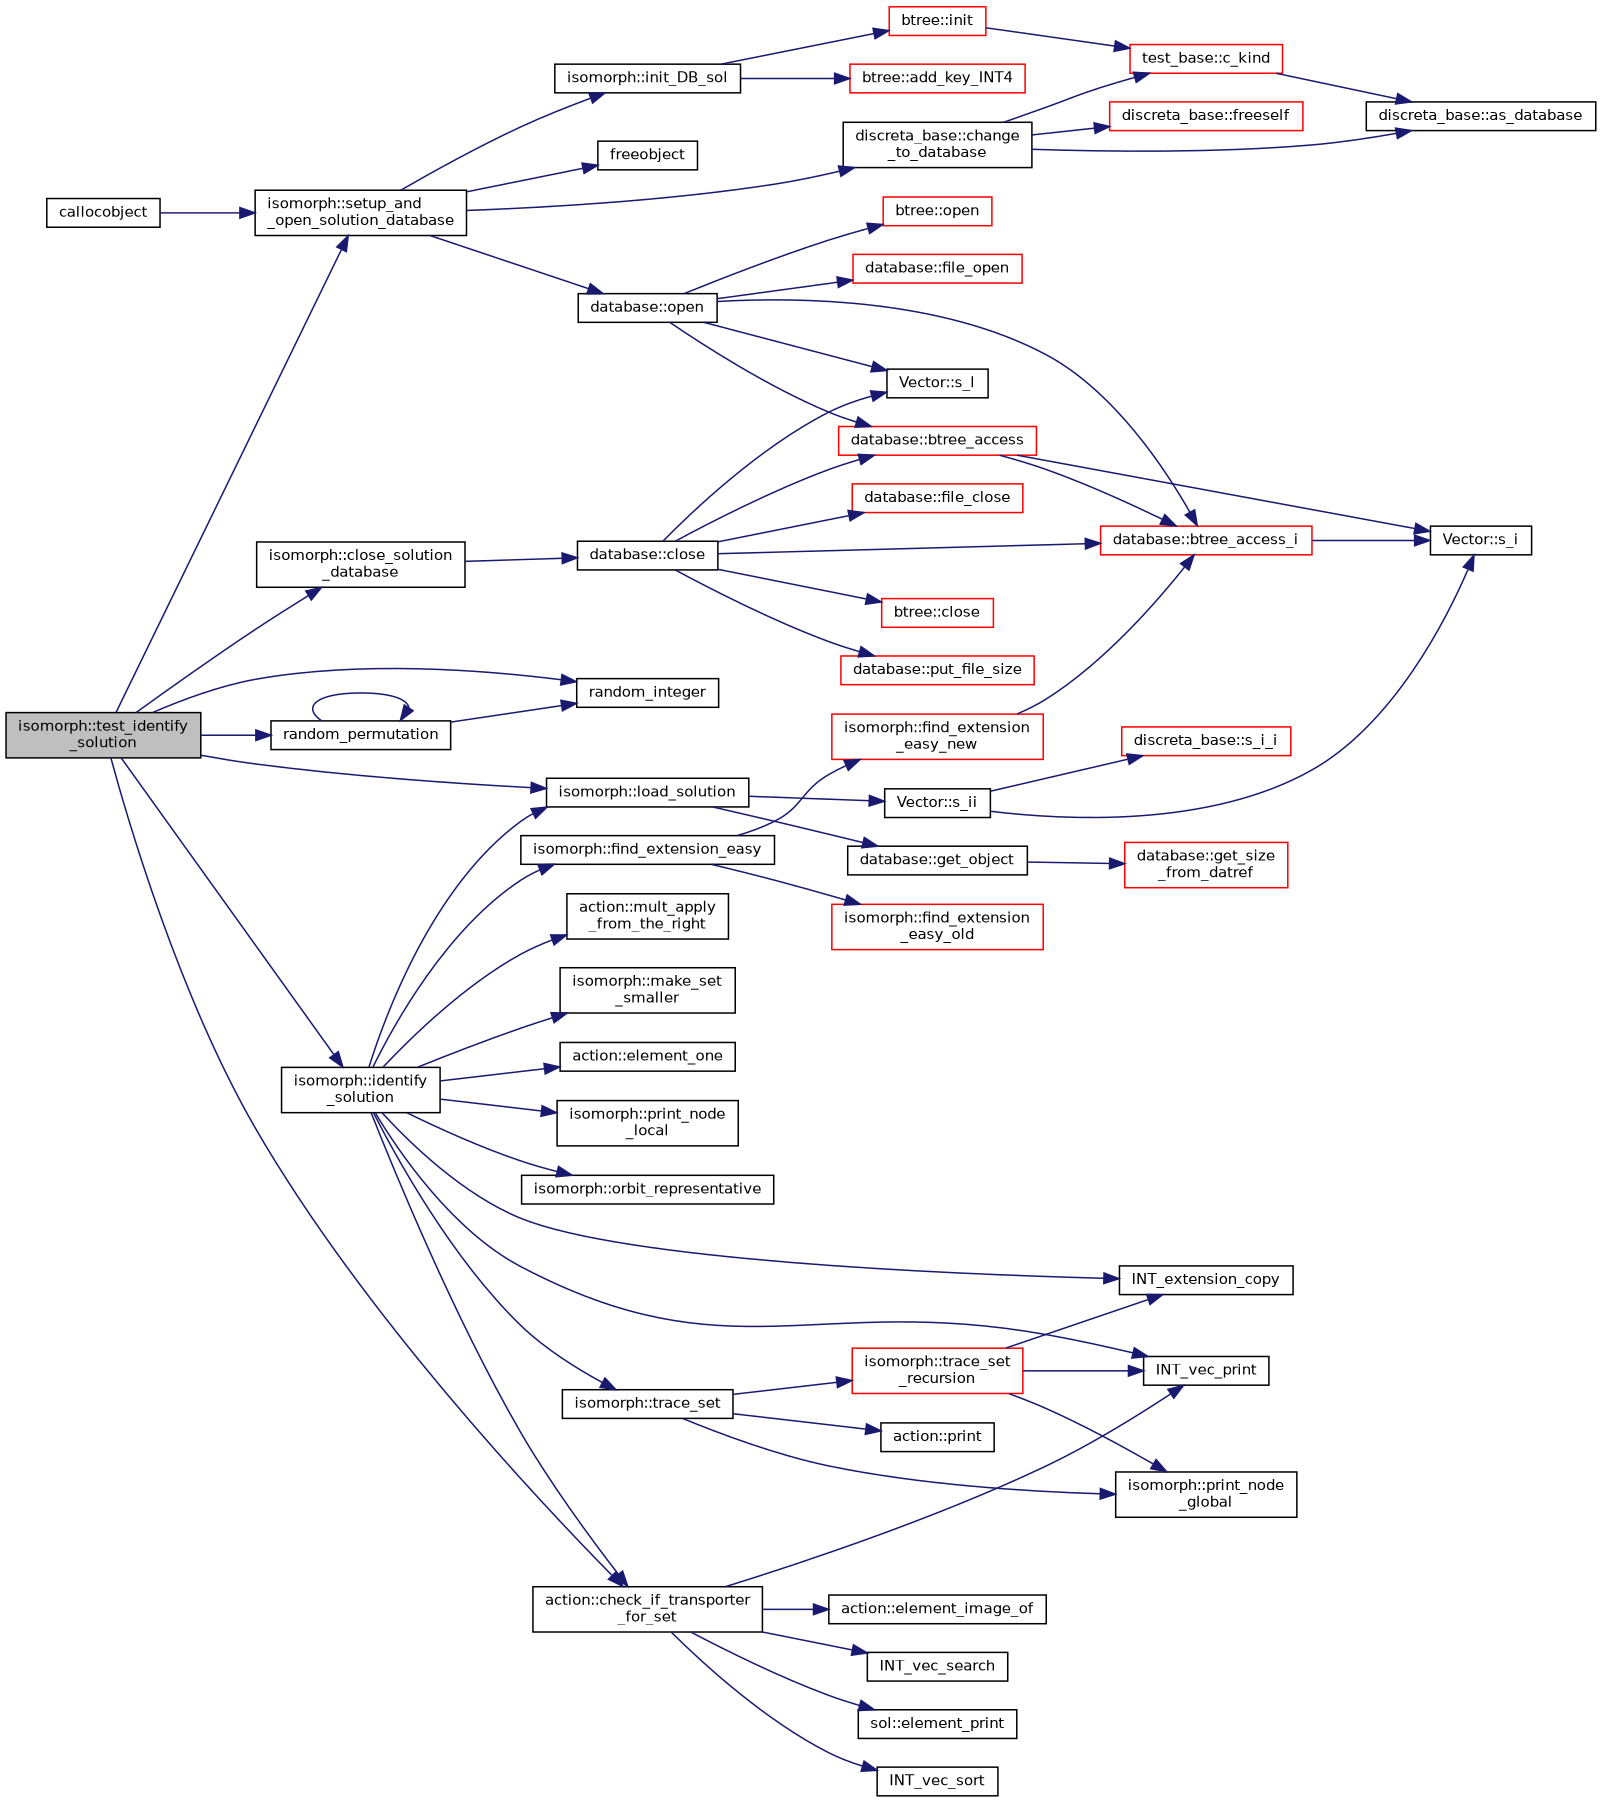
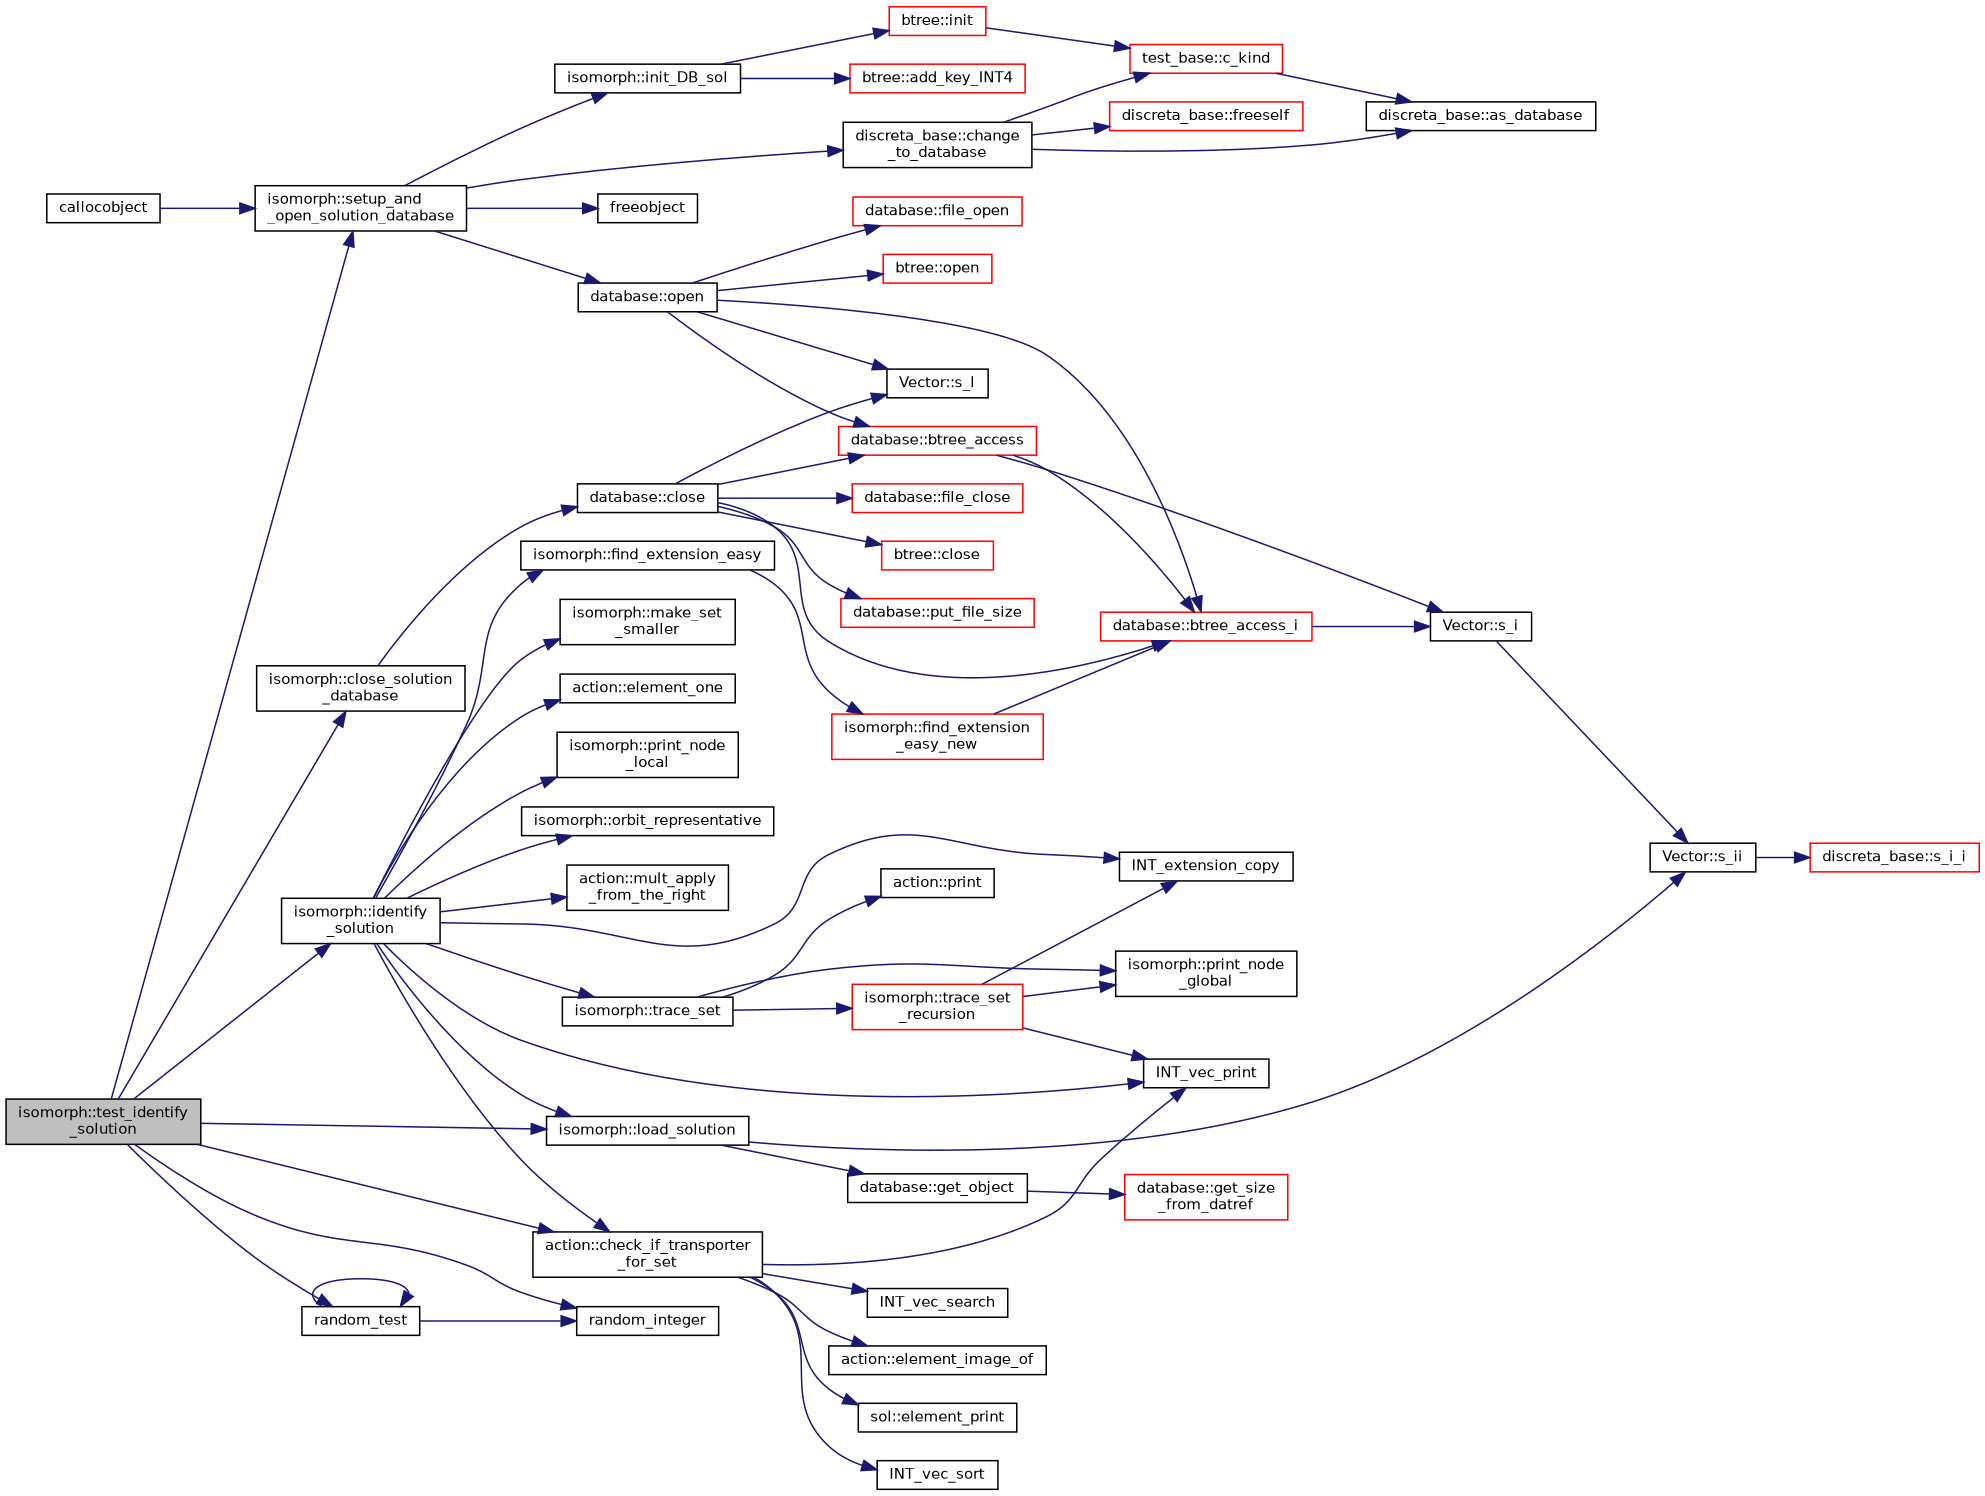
(361, 735) -> (361, 1321)
(1280, 785) -> (1587, 736)
(938, 927) -> none
